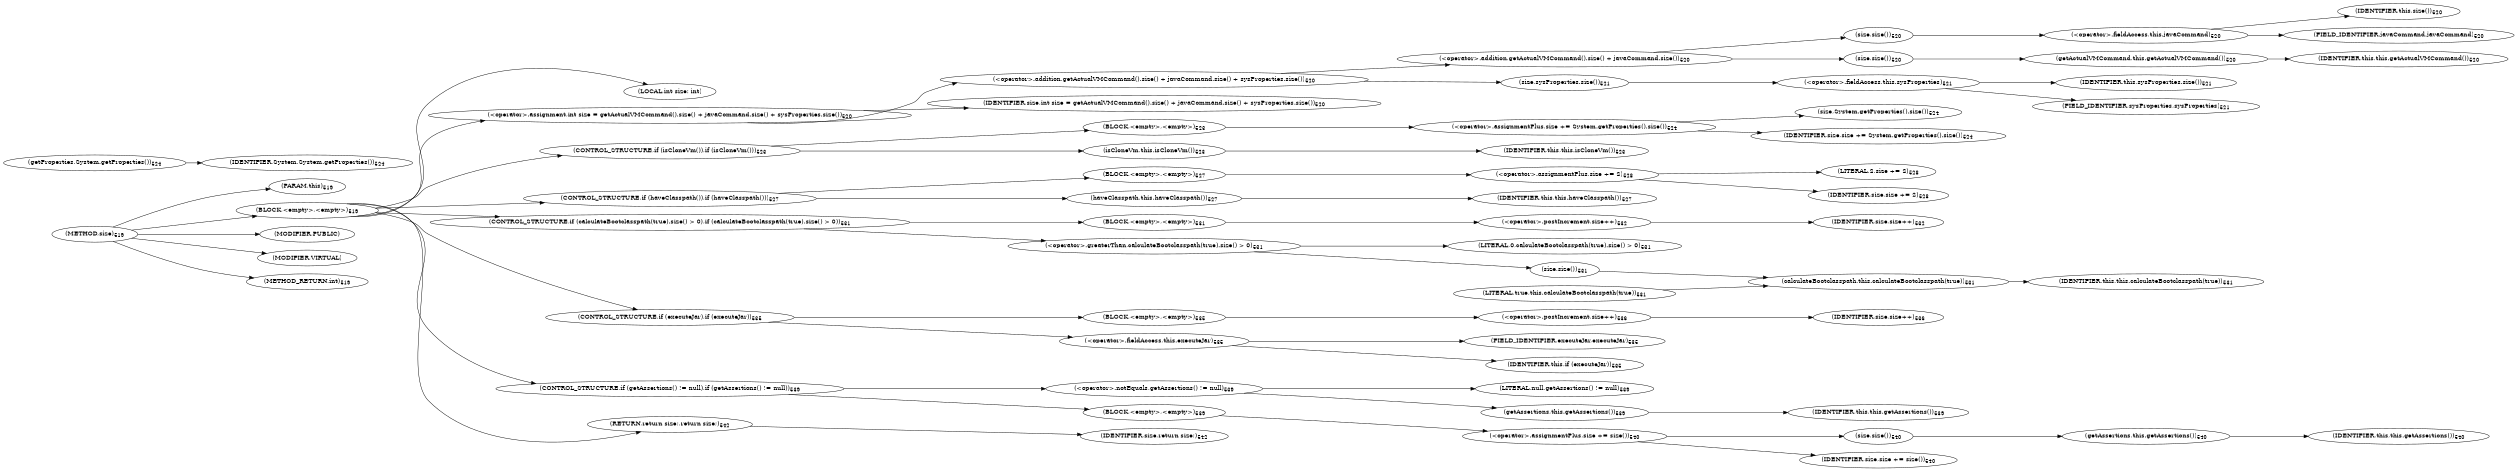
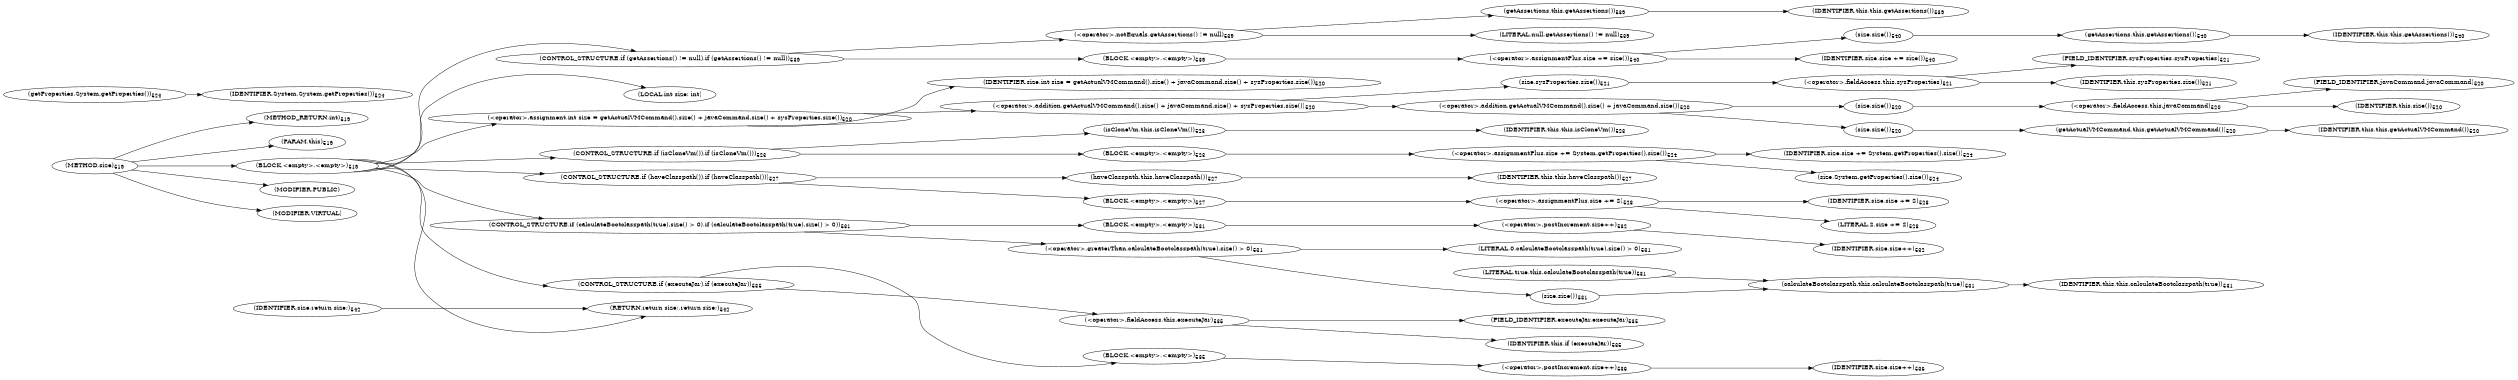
(914, 430) -> (482, 309)
